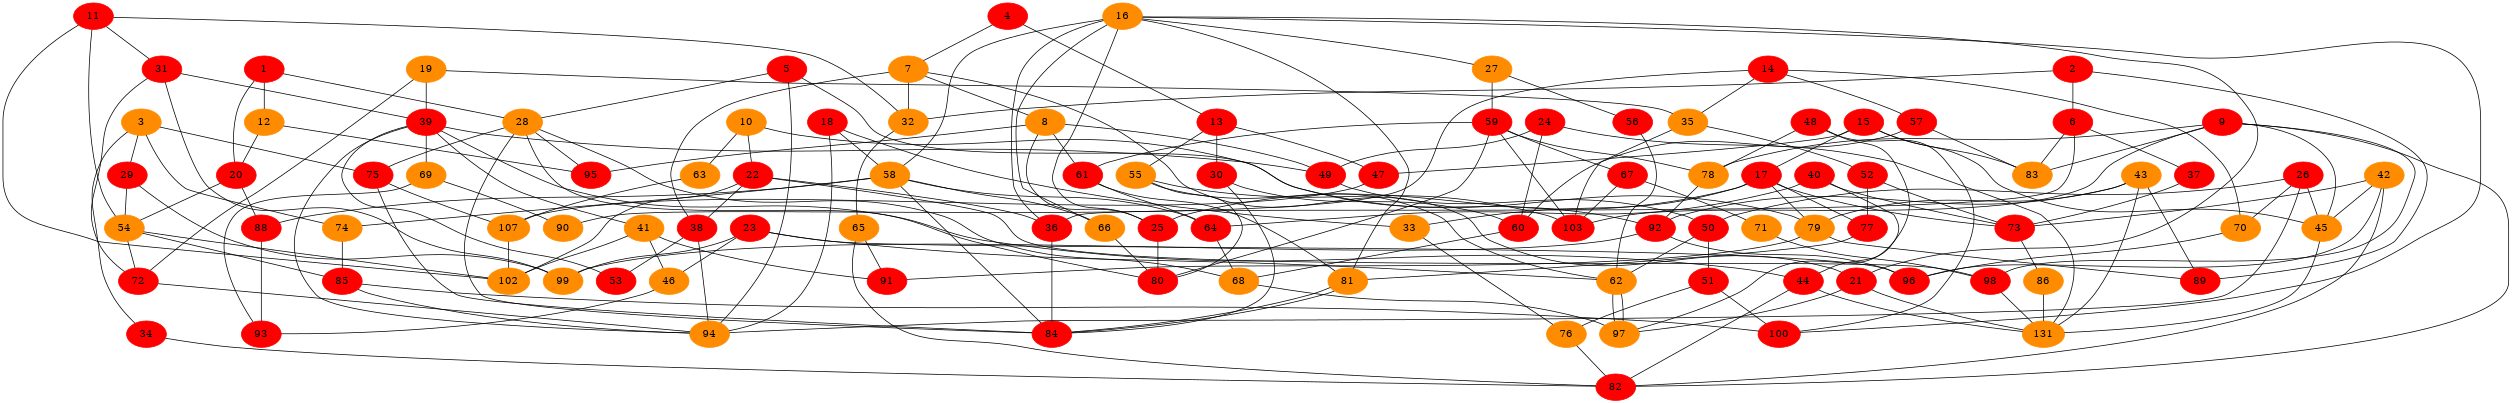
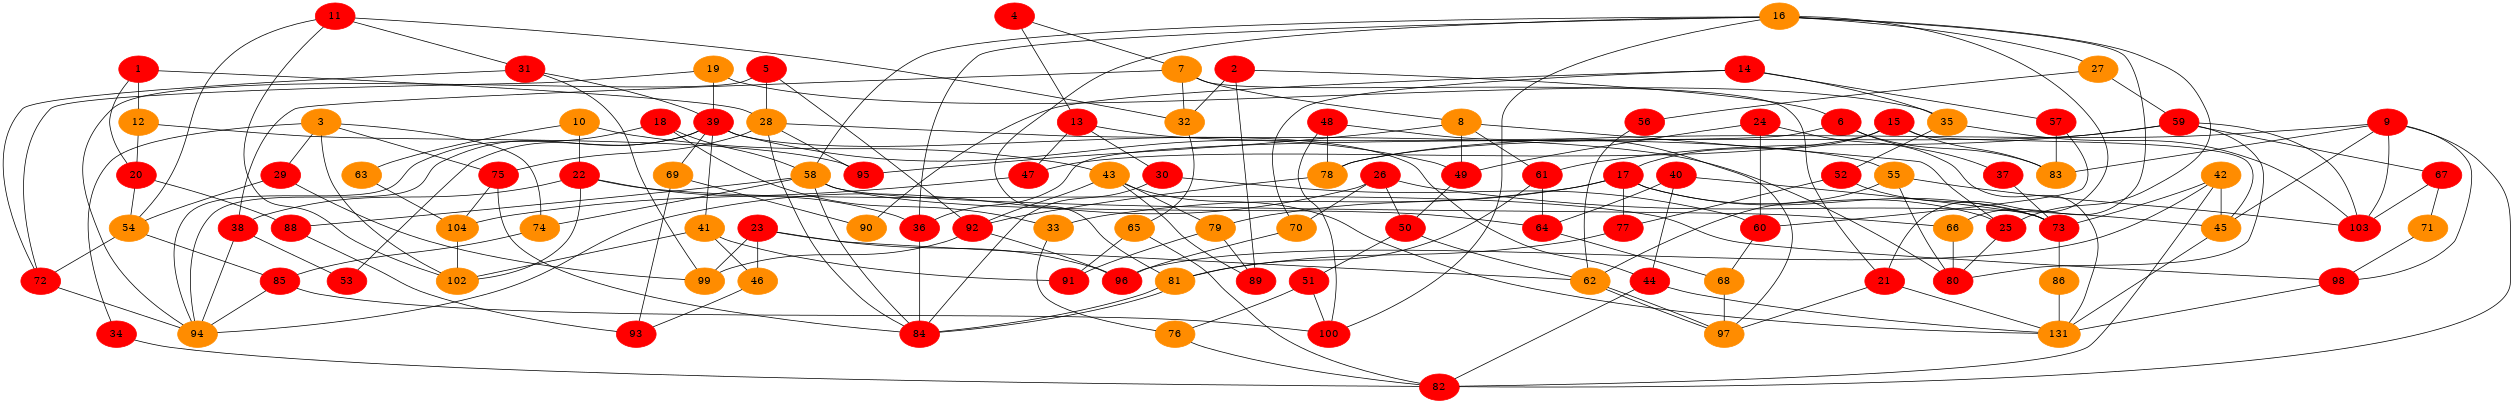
(1156, 145) -> (932, 150)
(947, 218) -> none
(509, 228) -> (457, 228)
(376, 264) -> (369, 226)
